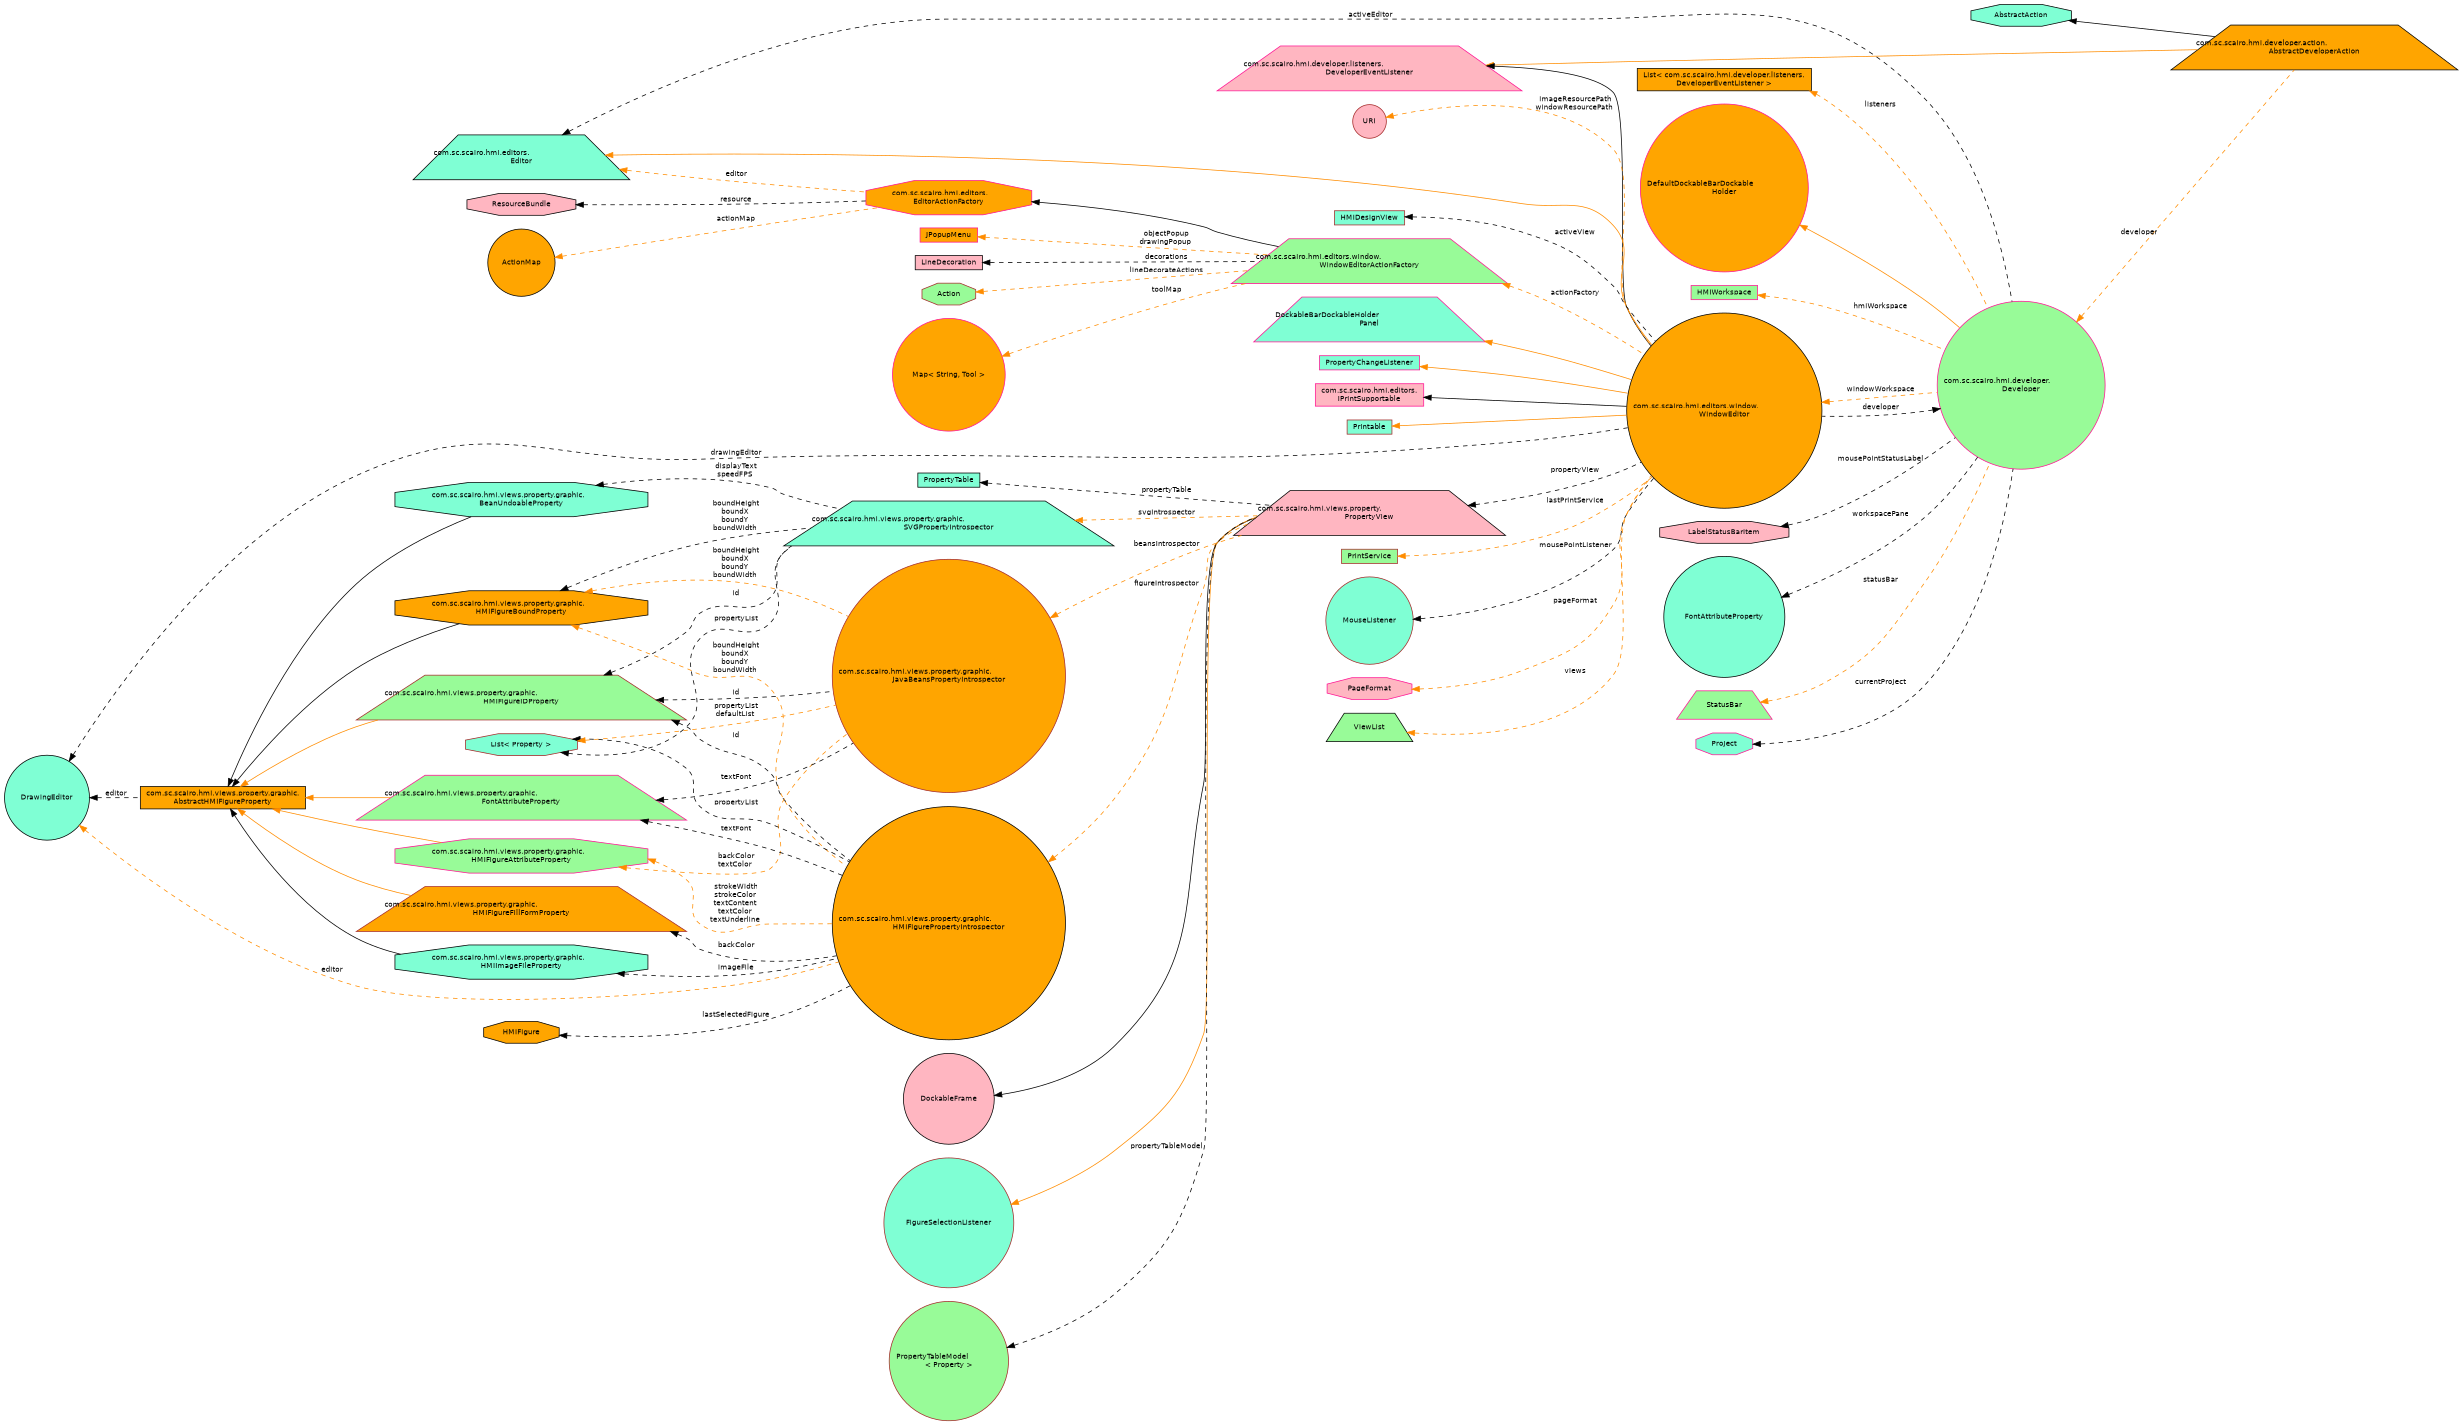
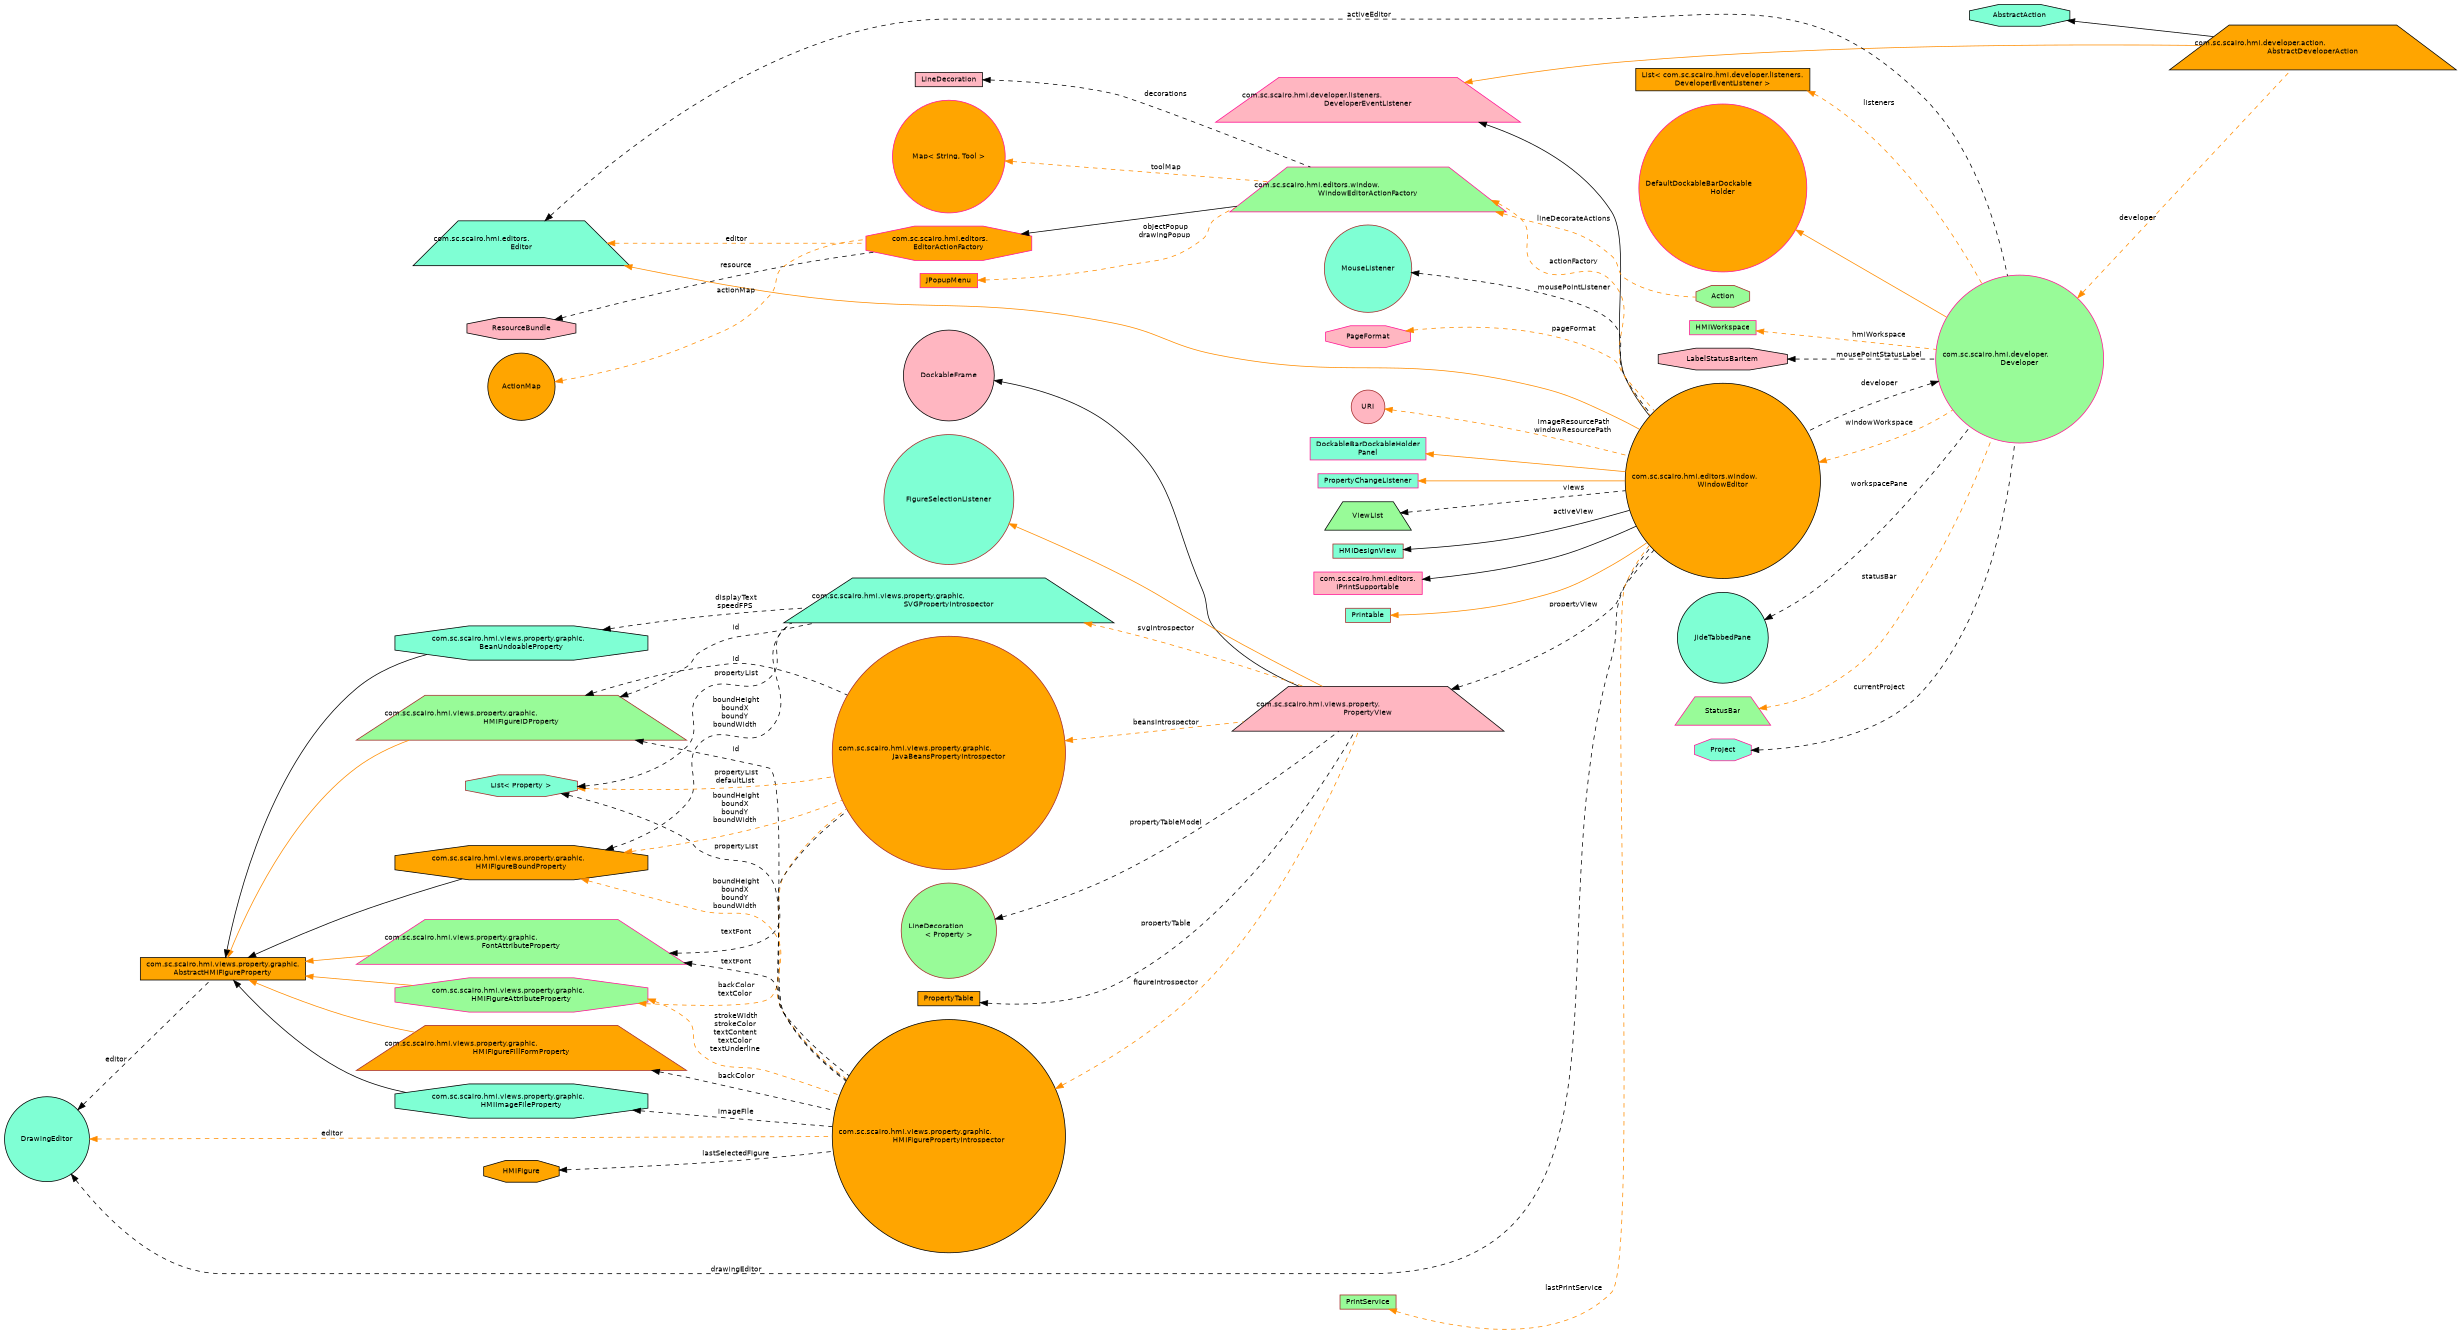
(1553, 243) -> (1521, 537)
(1116, 281) -> (1605, 251)
(1370, 319) -> (1368, 449)
(949, 480) -> (949, 999)
(1724, 617) -> (1723, 638)
(1611, 677) -> (1517, 501)
(949, 1361) -> (949, 931)
